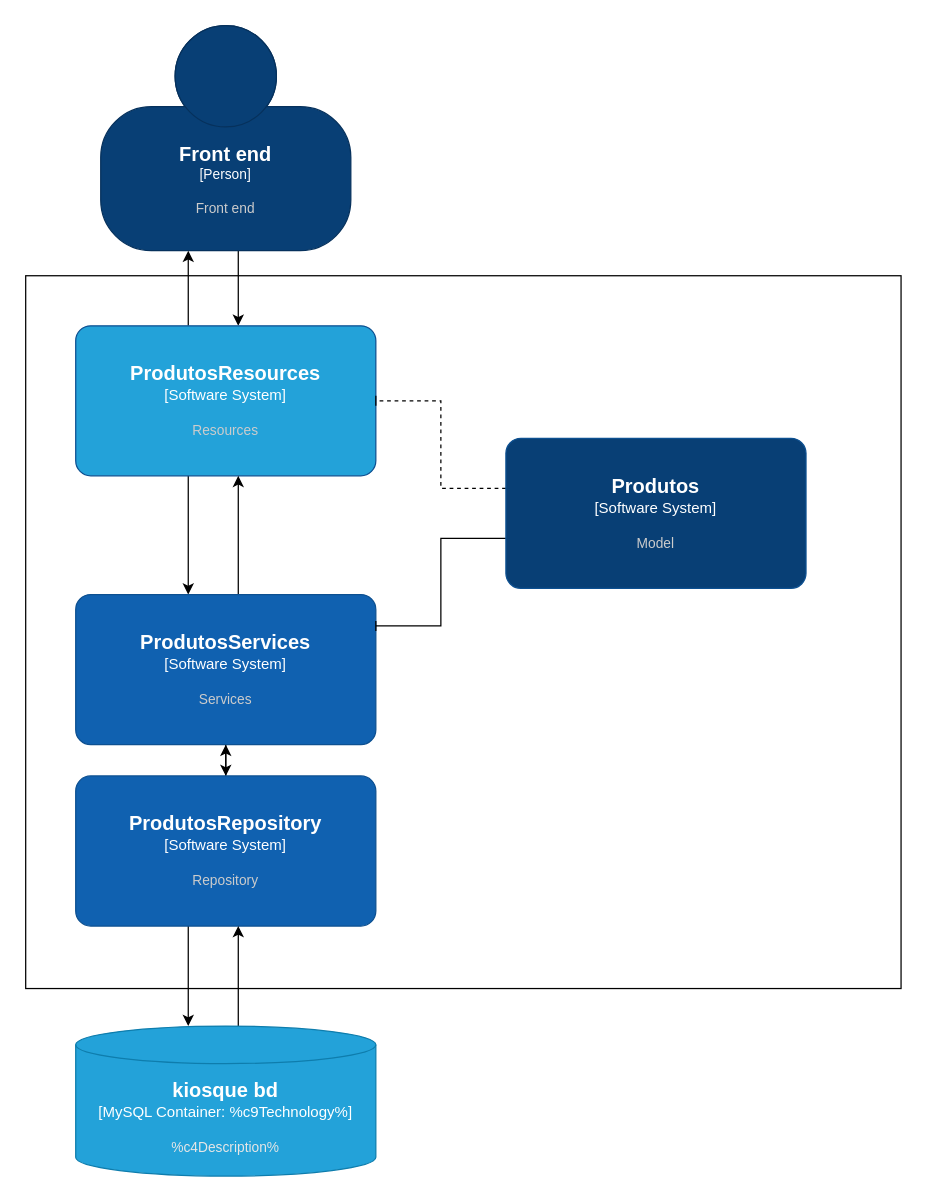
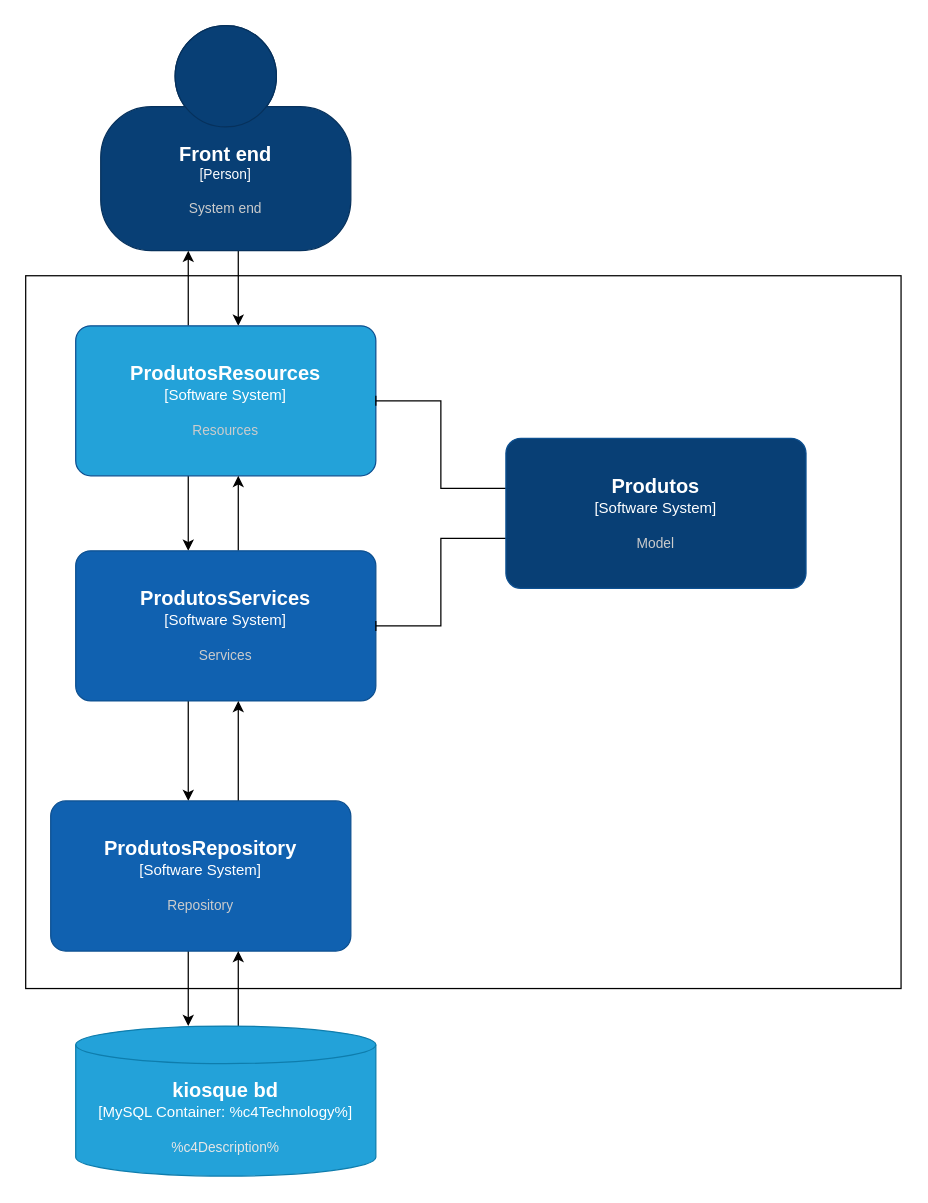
(226, 179) -> (226, 179)
(441, 443) -> (441, 443)
(226, 669) -> (226, 626)
(226, 851) -> (201, 876)
(226, 1117) -> (226, 1117)
